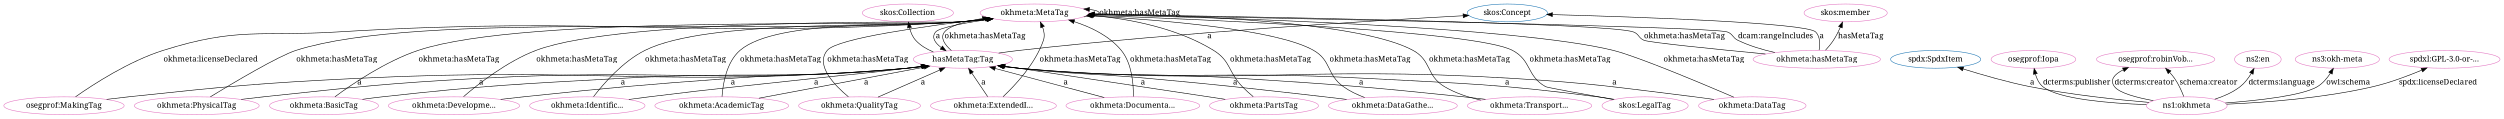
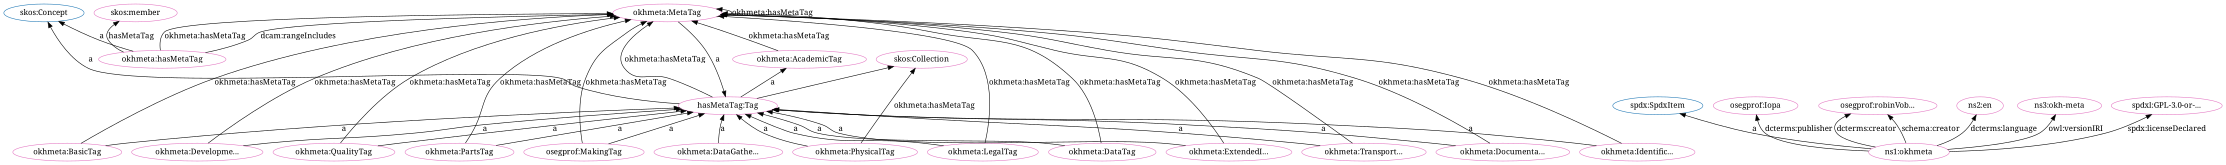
(414, 32) -> (886, 108)
(1254, 33) -> none
(211, 59) -> (626, 83)
(842, 83) -> (761, 84)
(2348, 83) -> (2076, 129)
(1645, 106) -> (983, 152)
